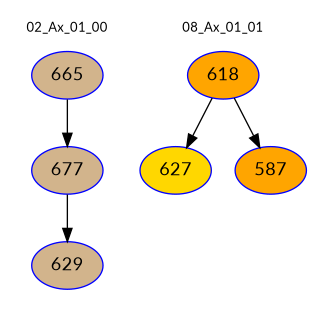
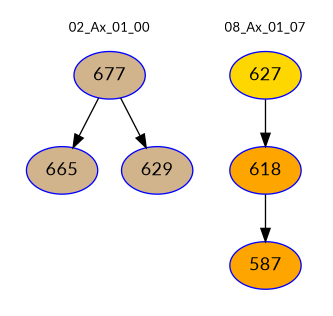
(223, 28) -> (265, 28)
(67, 116) -> (89, 117)
(202, 117) -> (265, 116)
